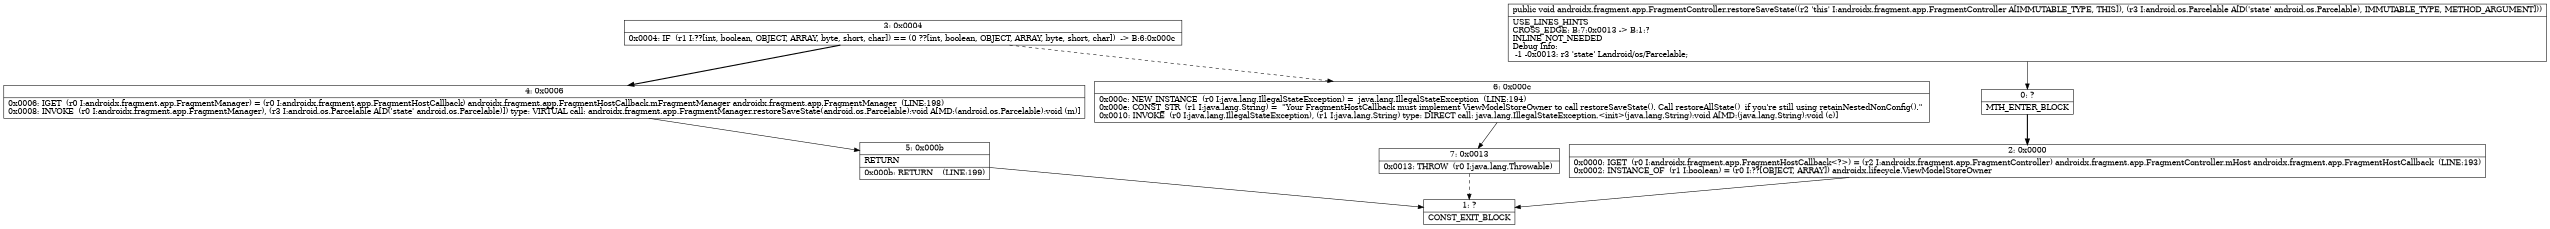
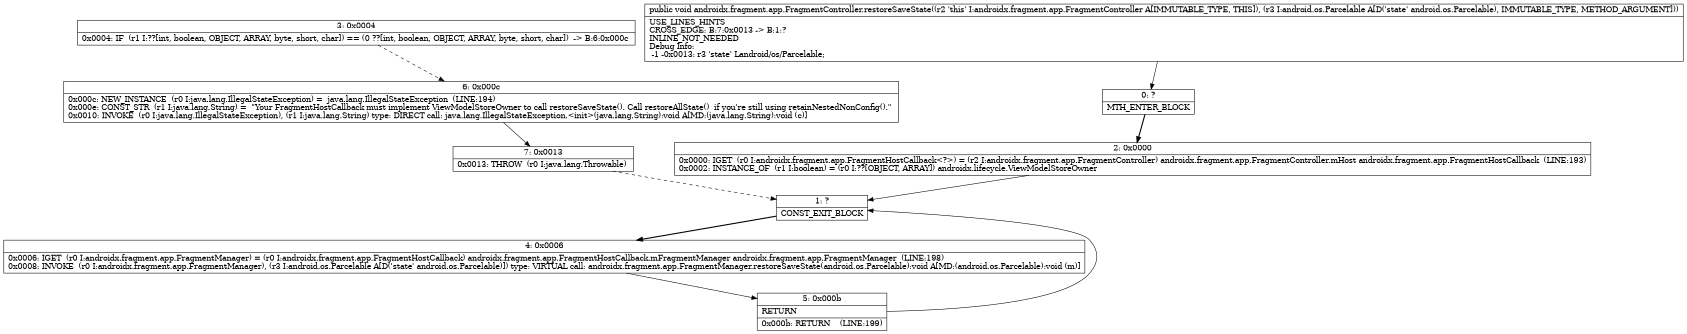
(737, 65) -> (709, 228)
